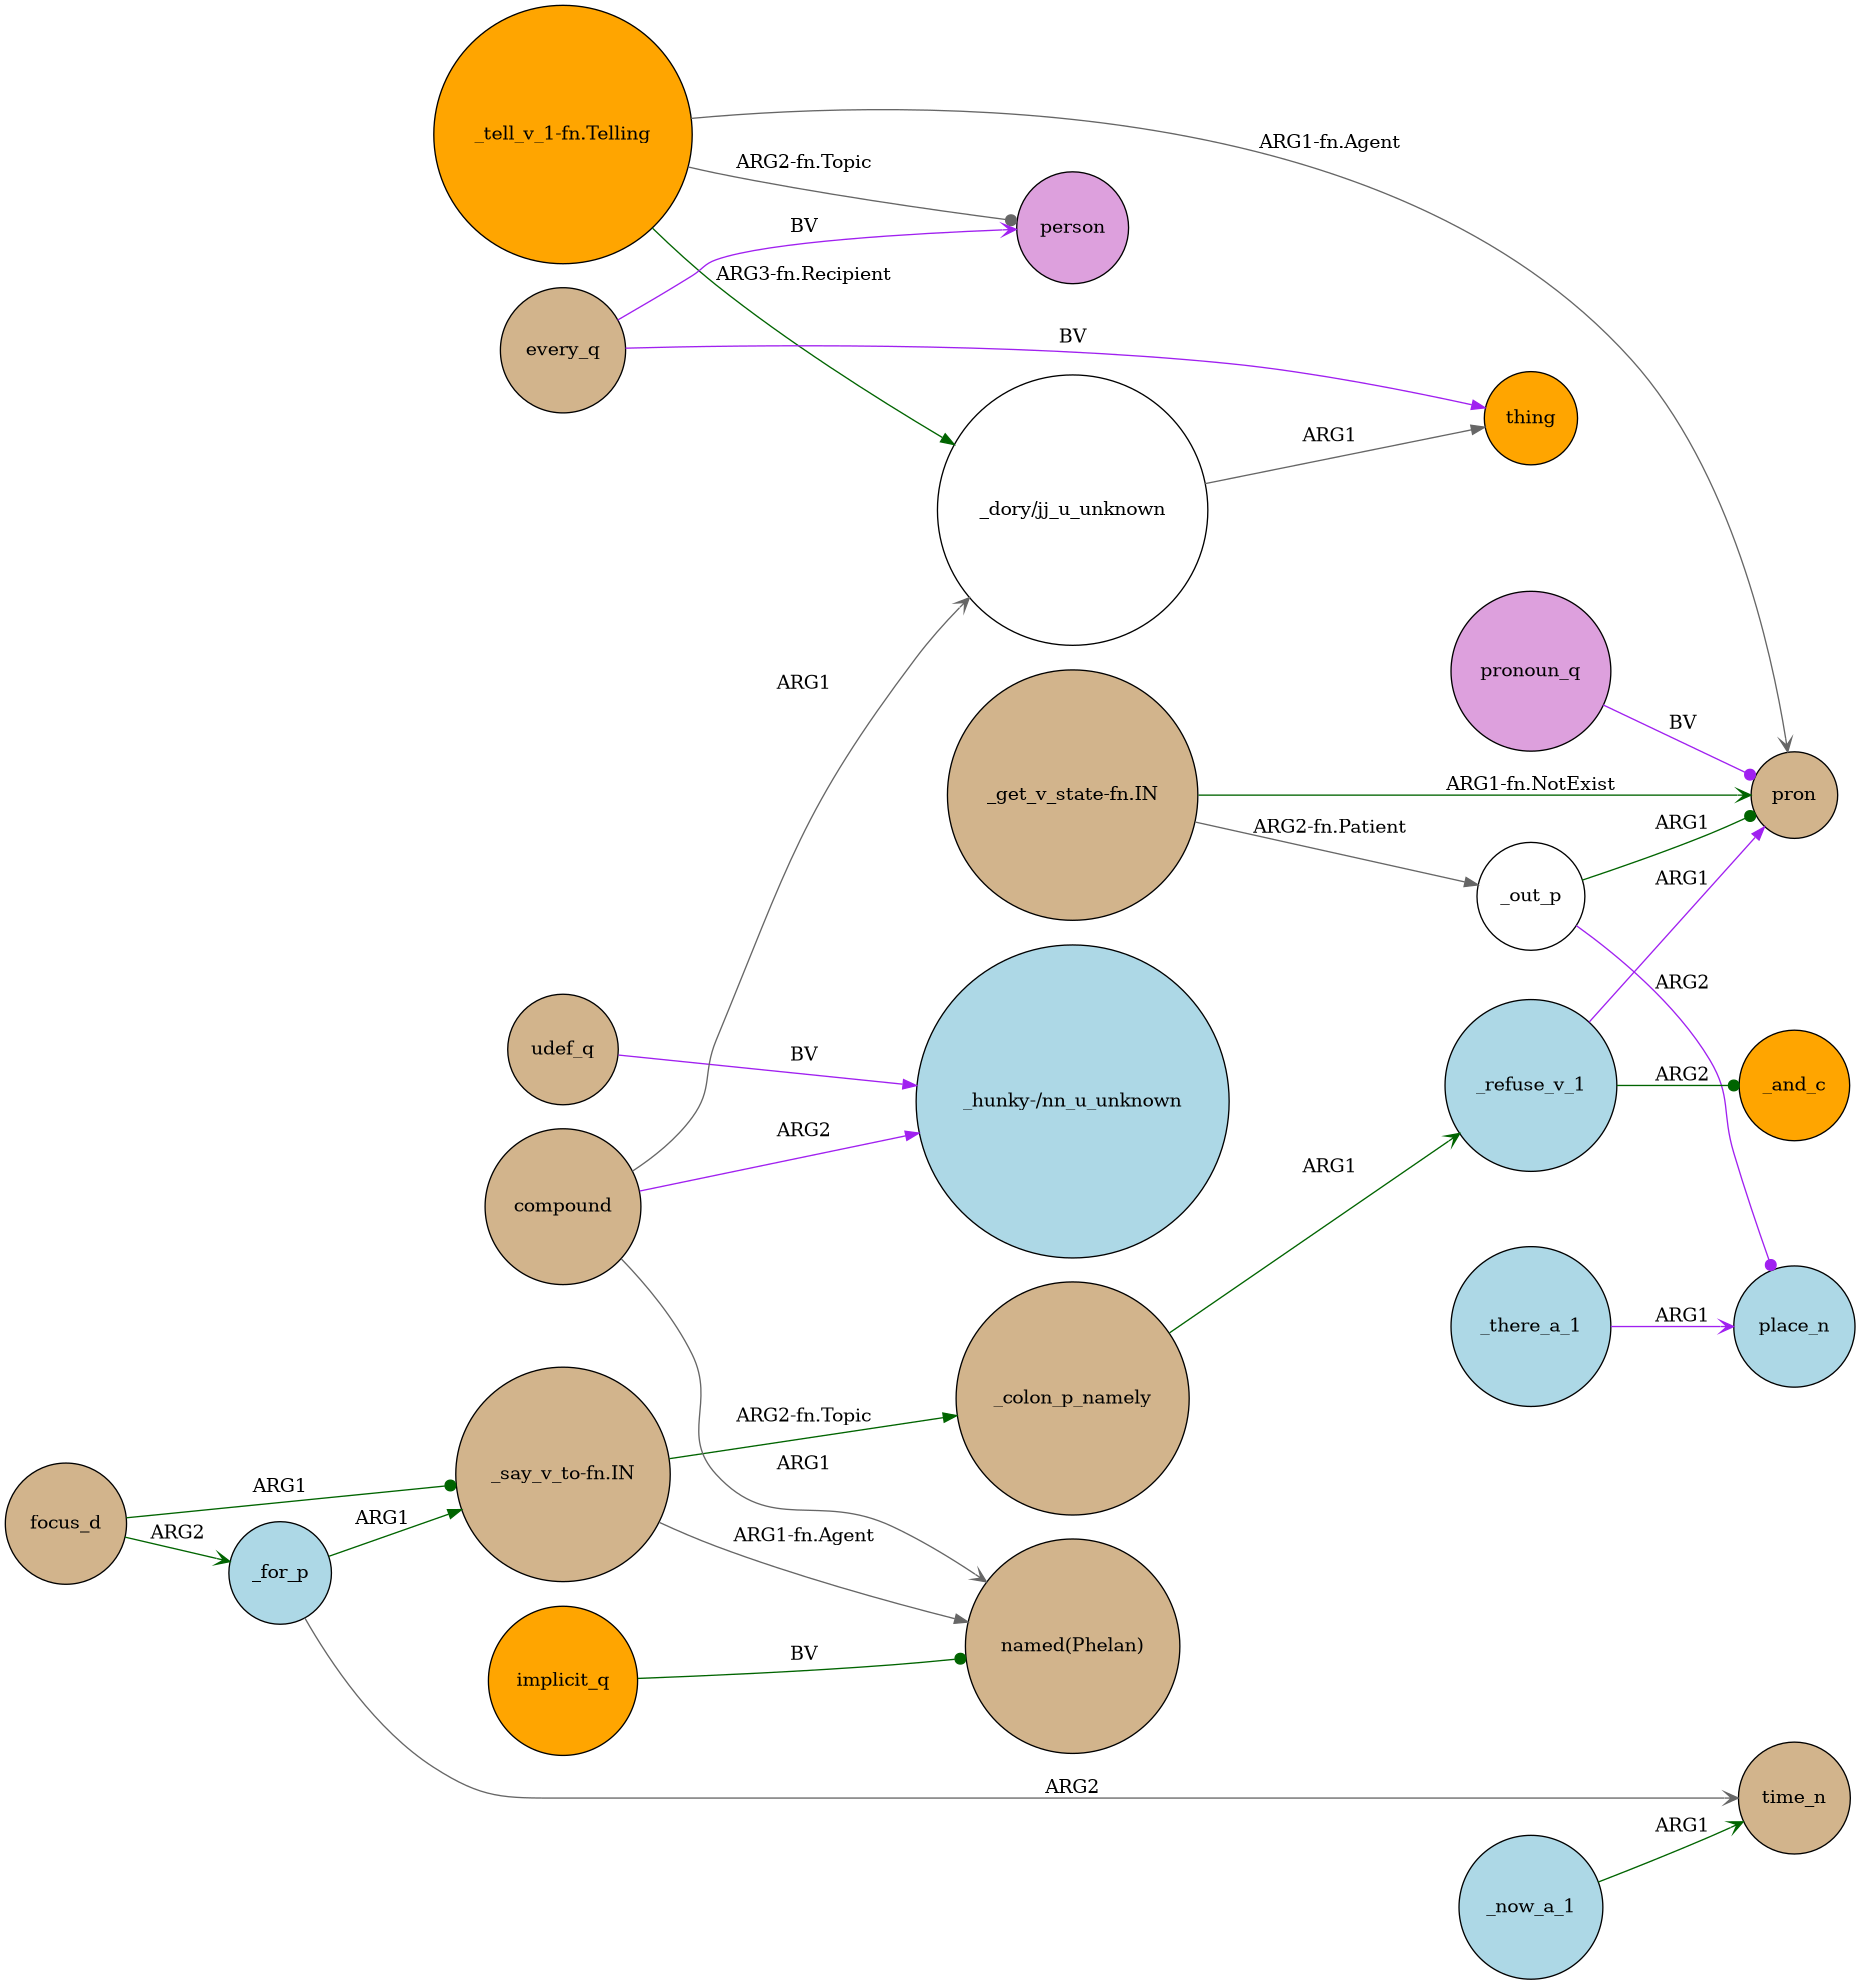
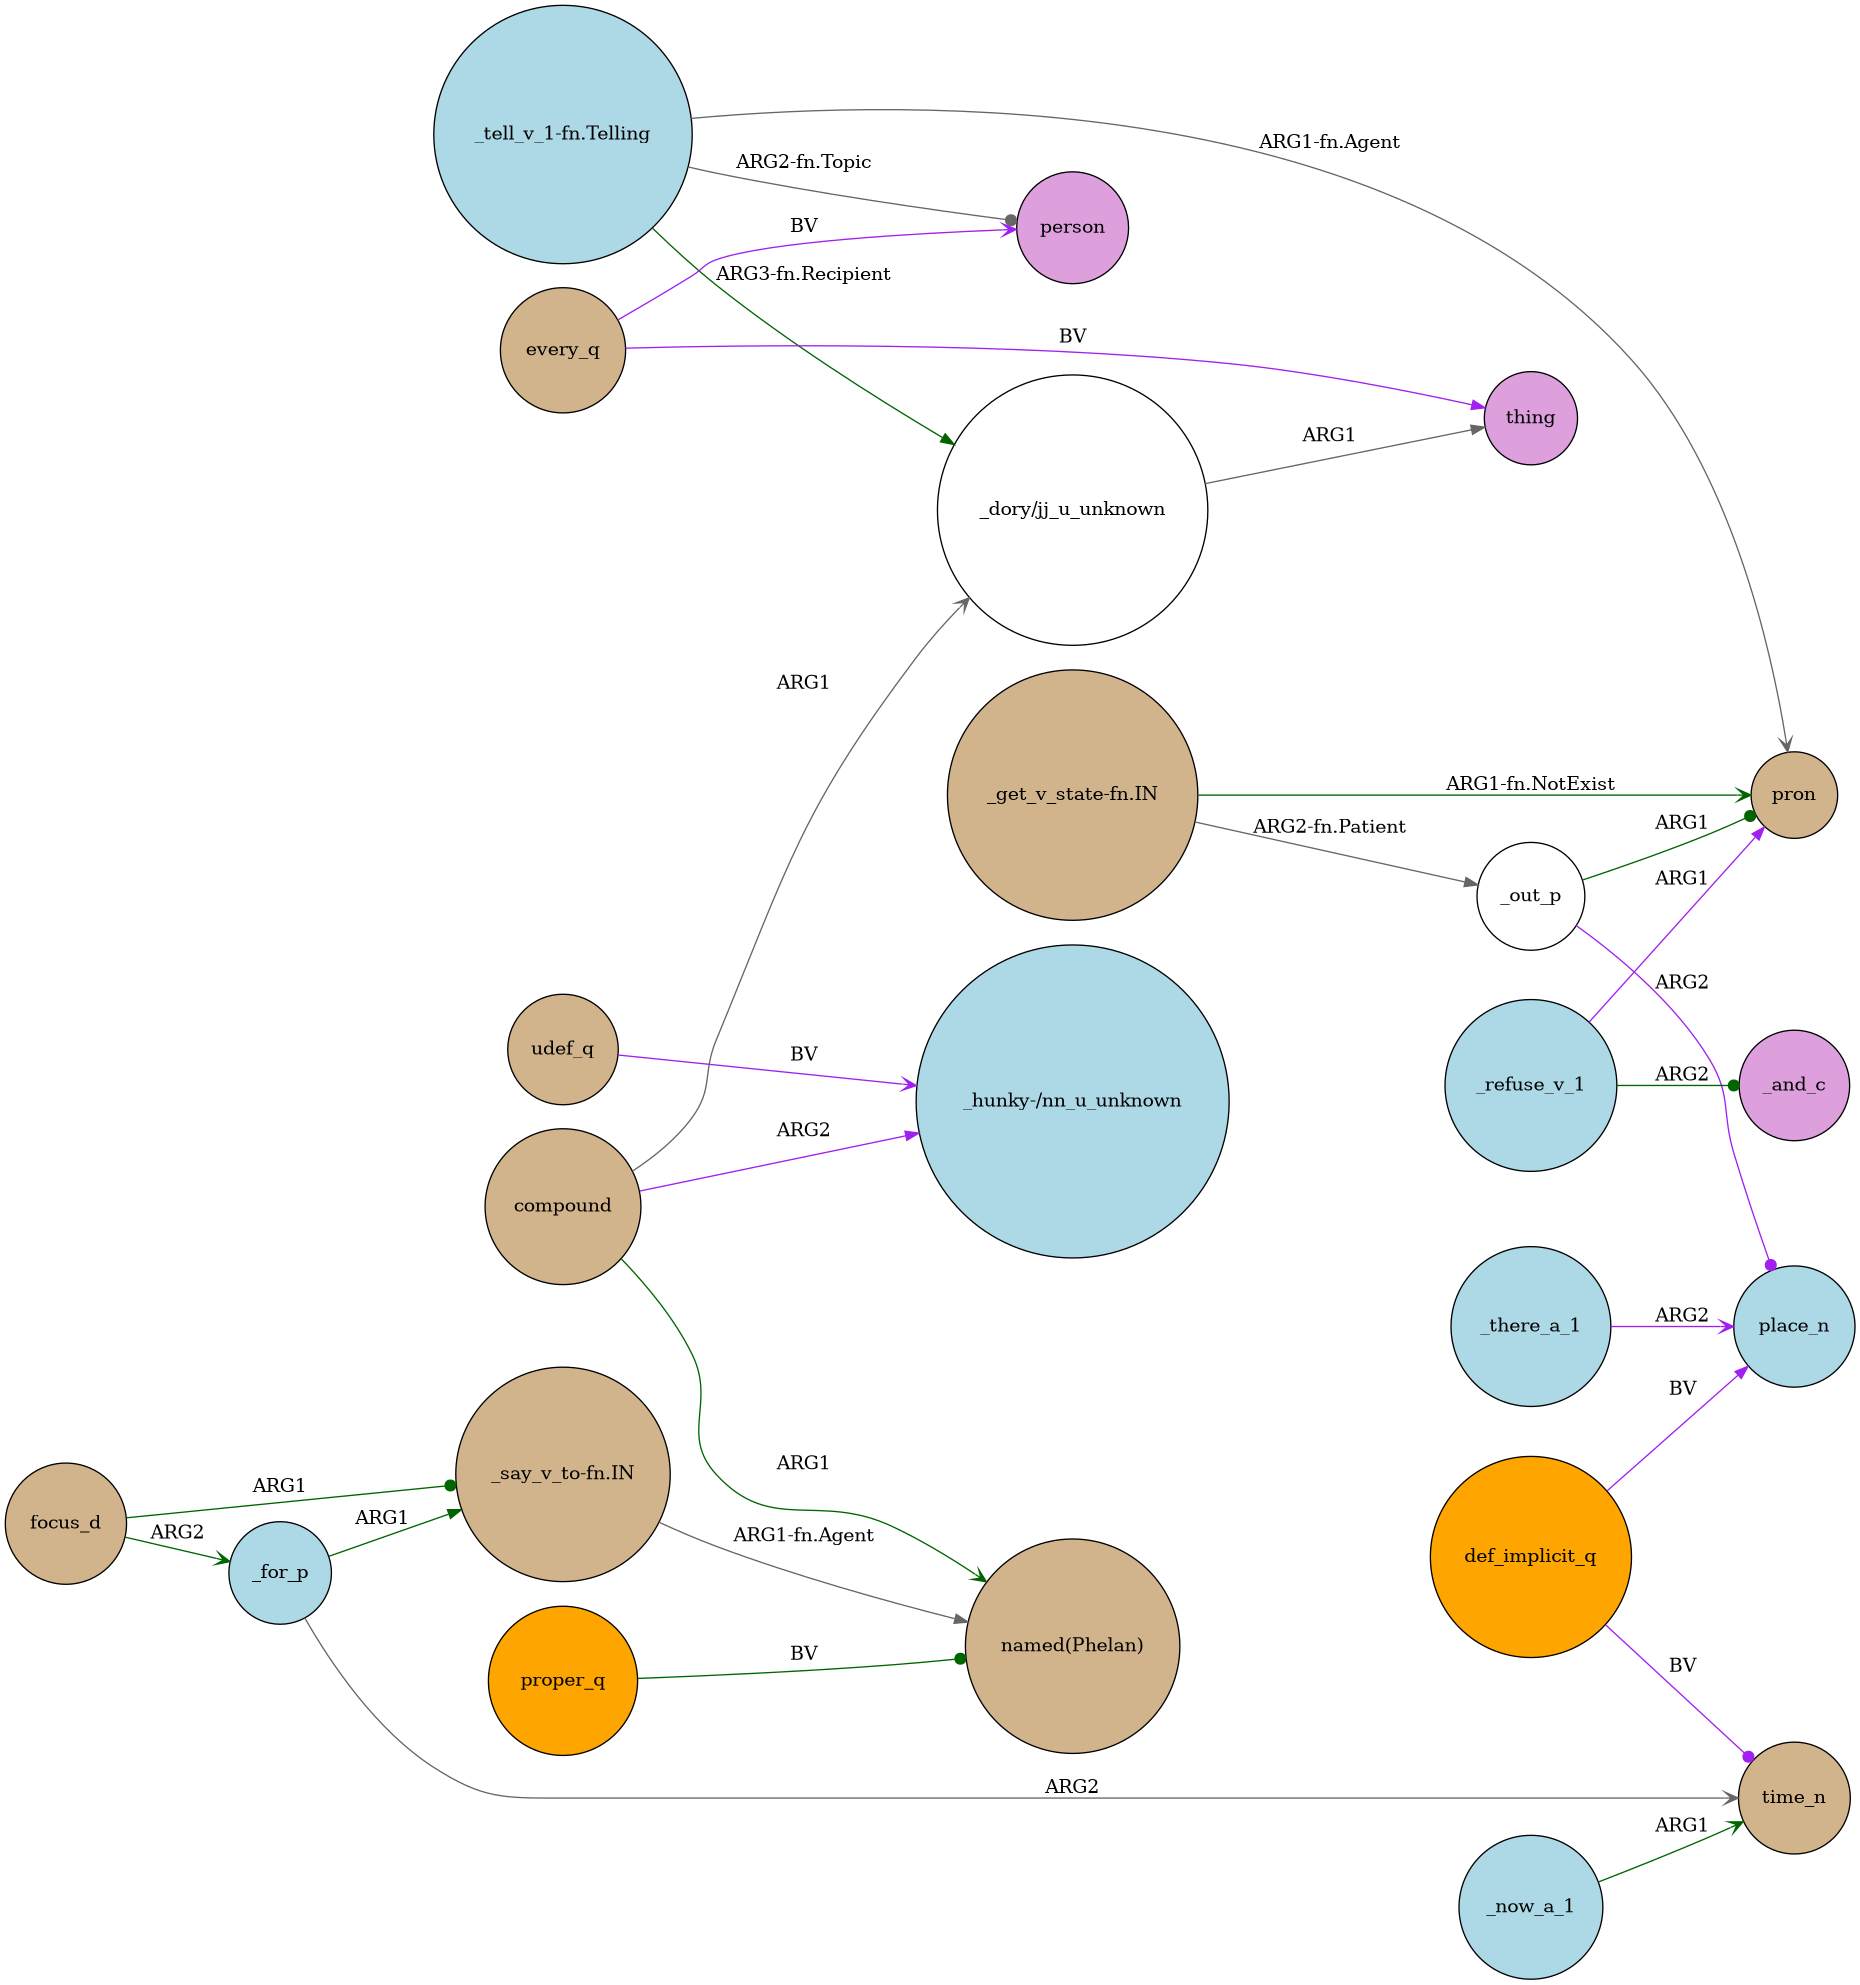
(563, 135) -> (563, 135)
(1531, 418) -> (1531, 418)
(1531, 671) -> none
(761, 1070) -> (761, 1070)
(1794, 1086) -> (1794, 1086)
(1683, 1317) -> (1683, 1317)
(1073, 1399) -> none
(731, 1487) -> (731, 1487)
none -> (1531, 1557)
(563, 1681) -> (563, 1681)
